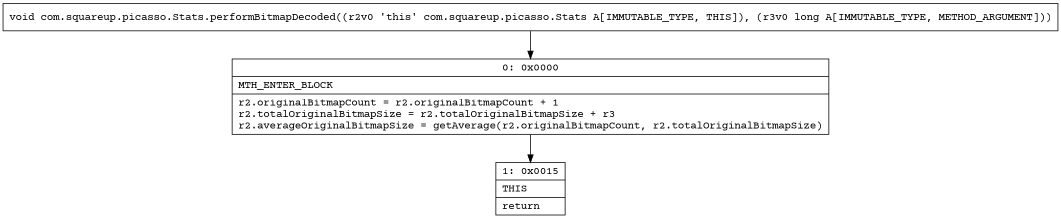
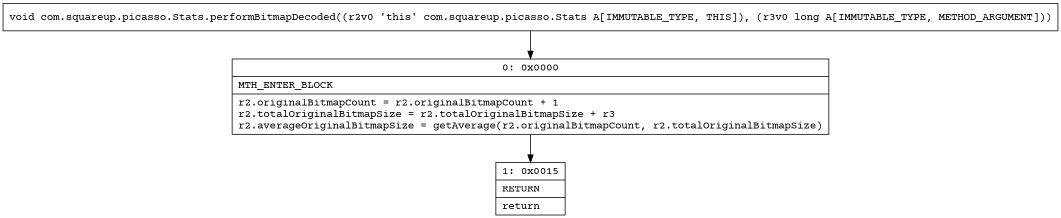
(515, 188) -> (521, 188)
